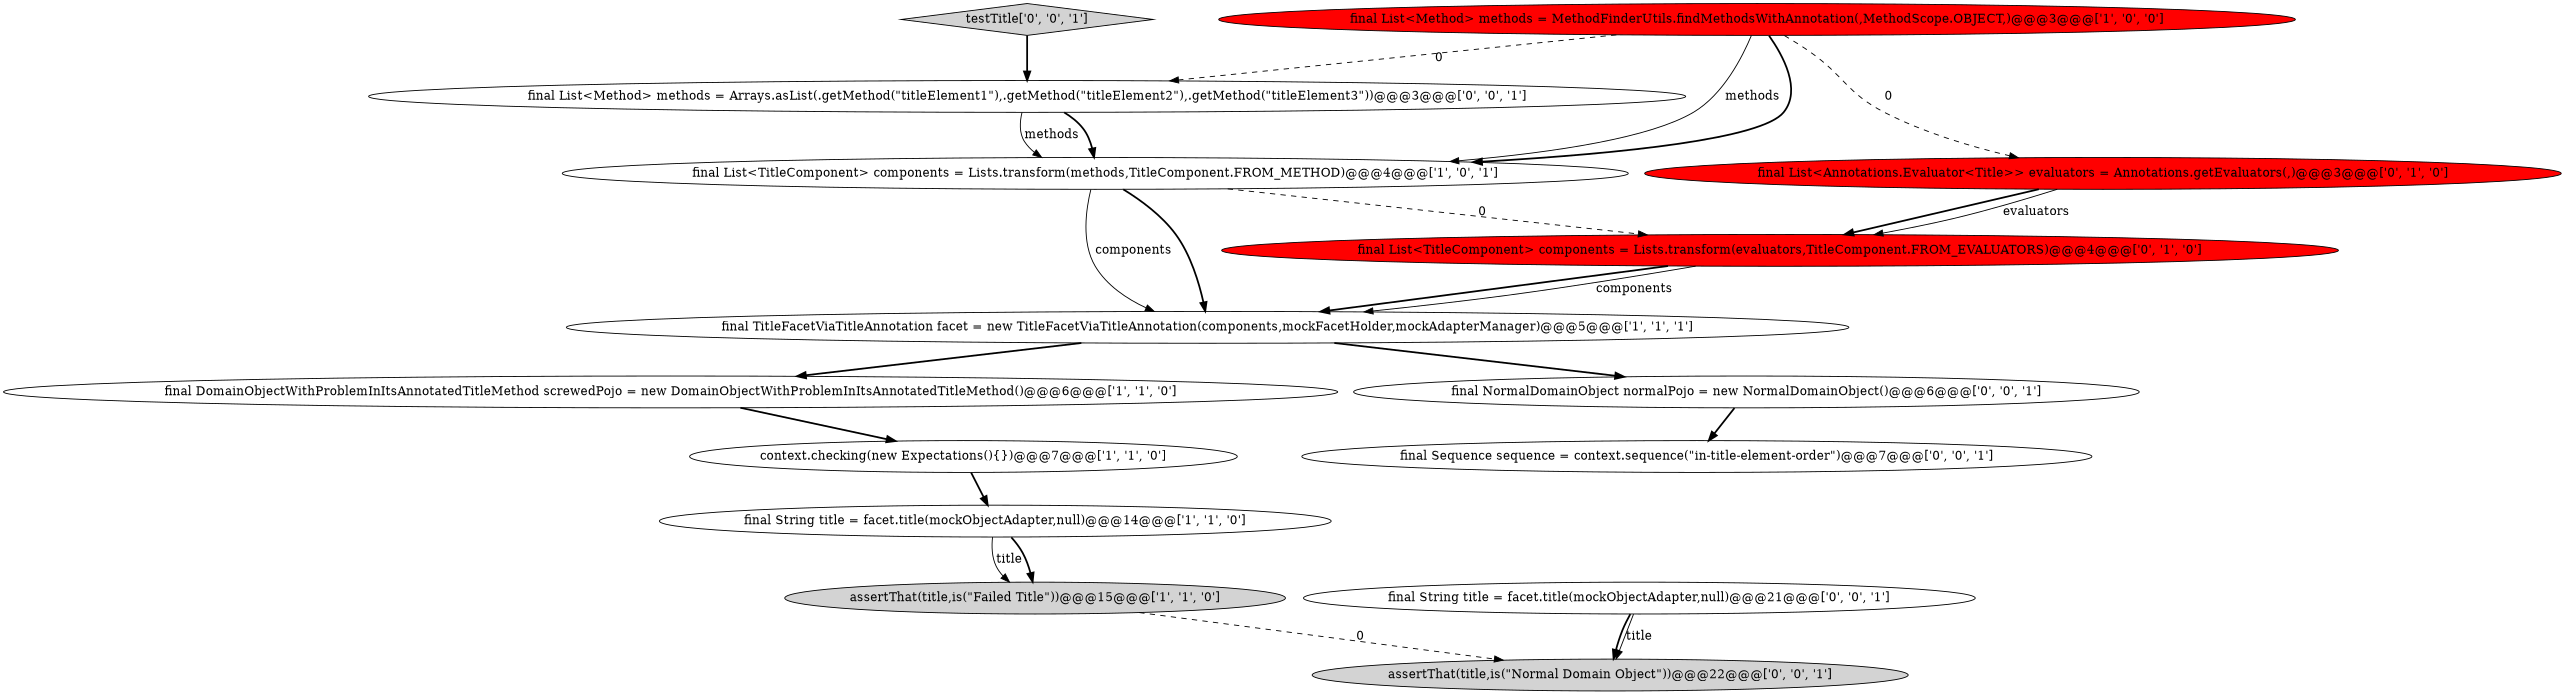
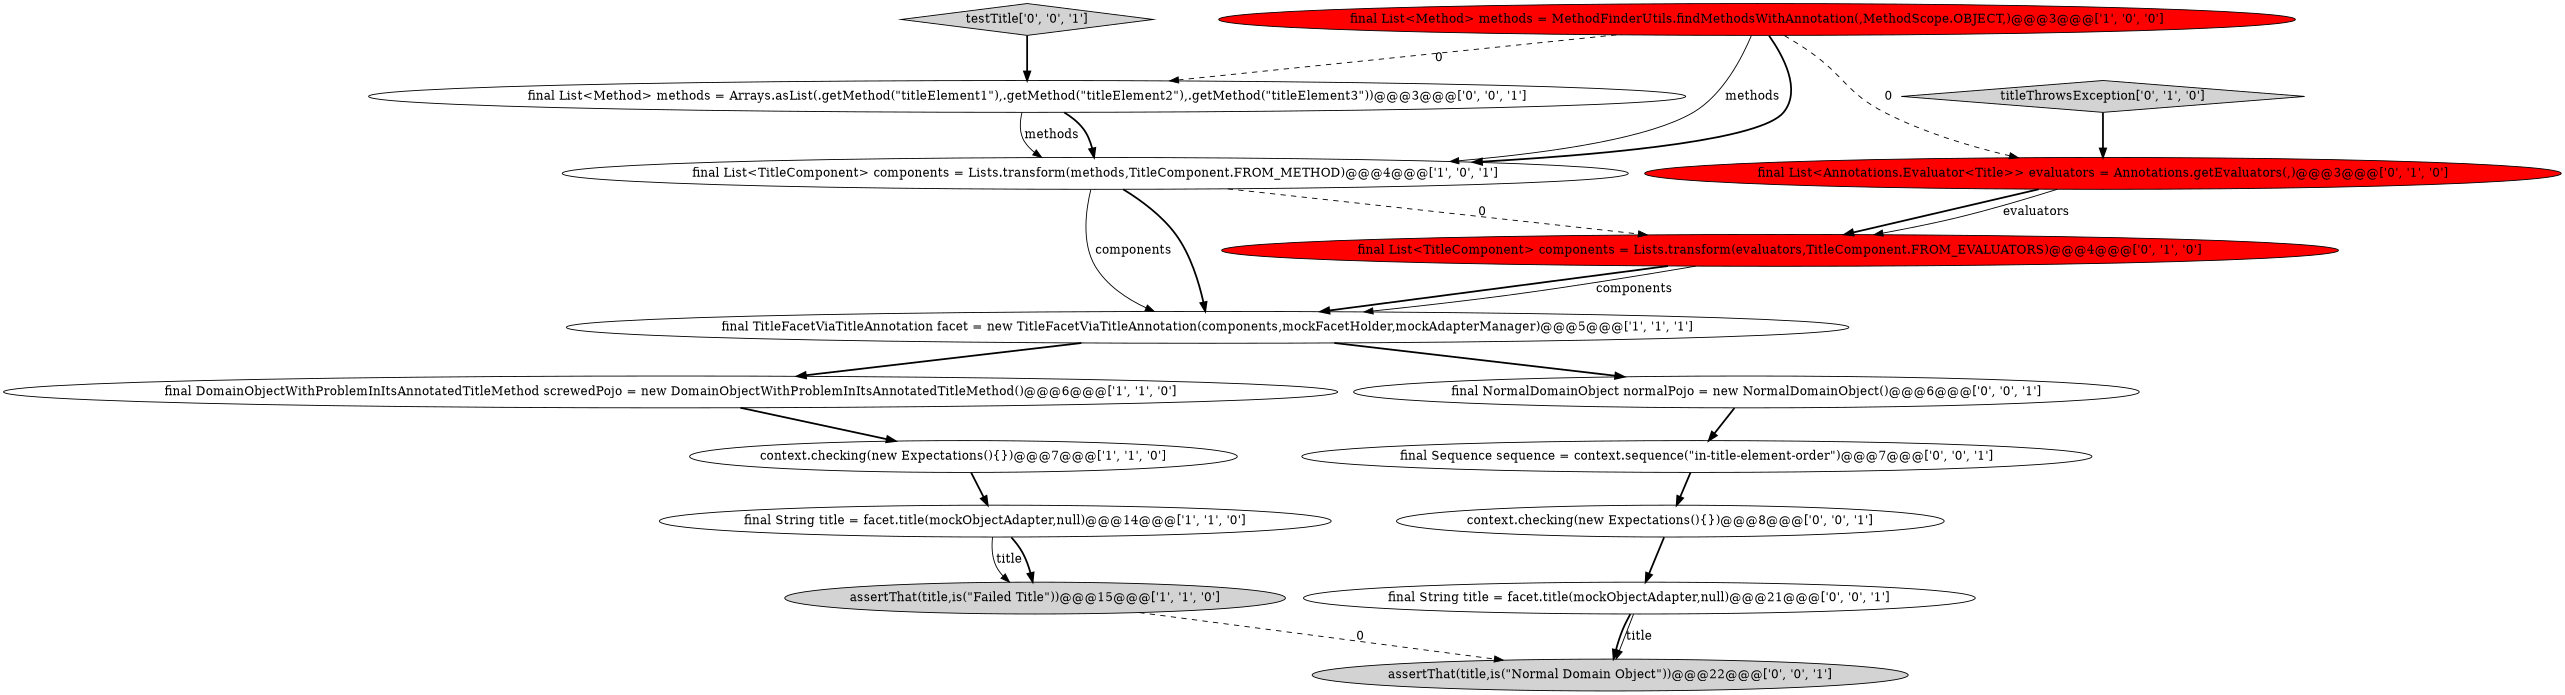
none -> (2103, 96)
none -> (1670, 521)
